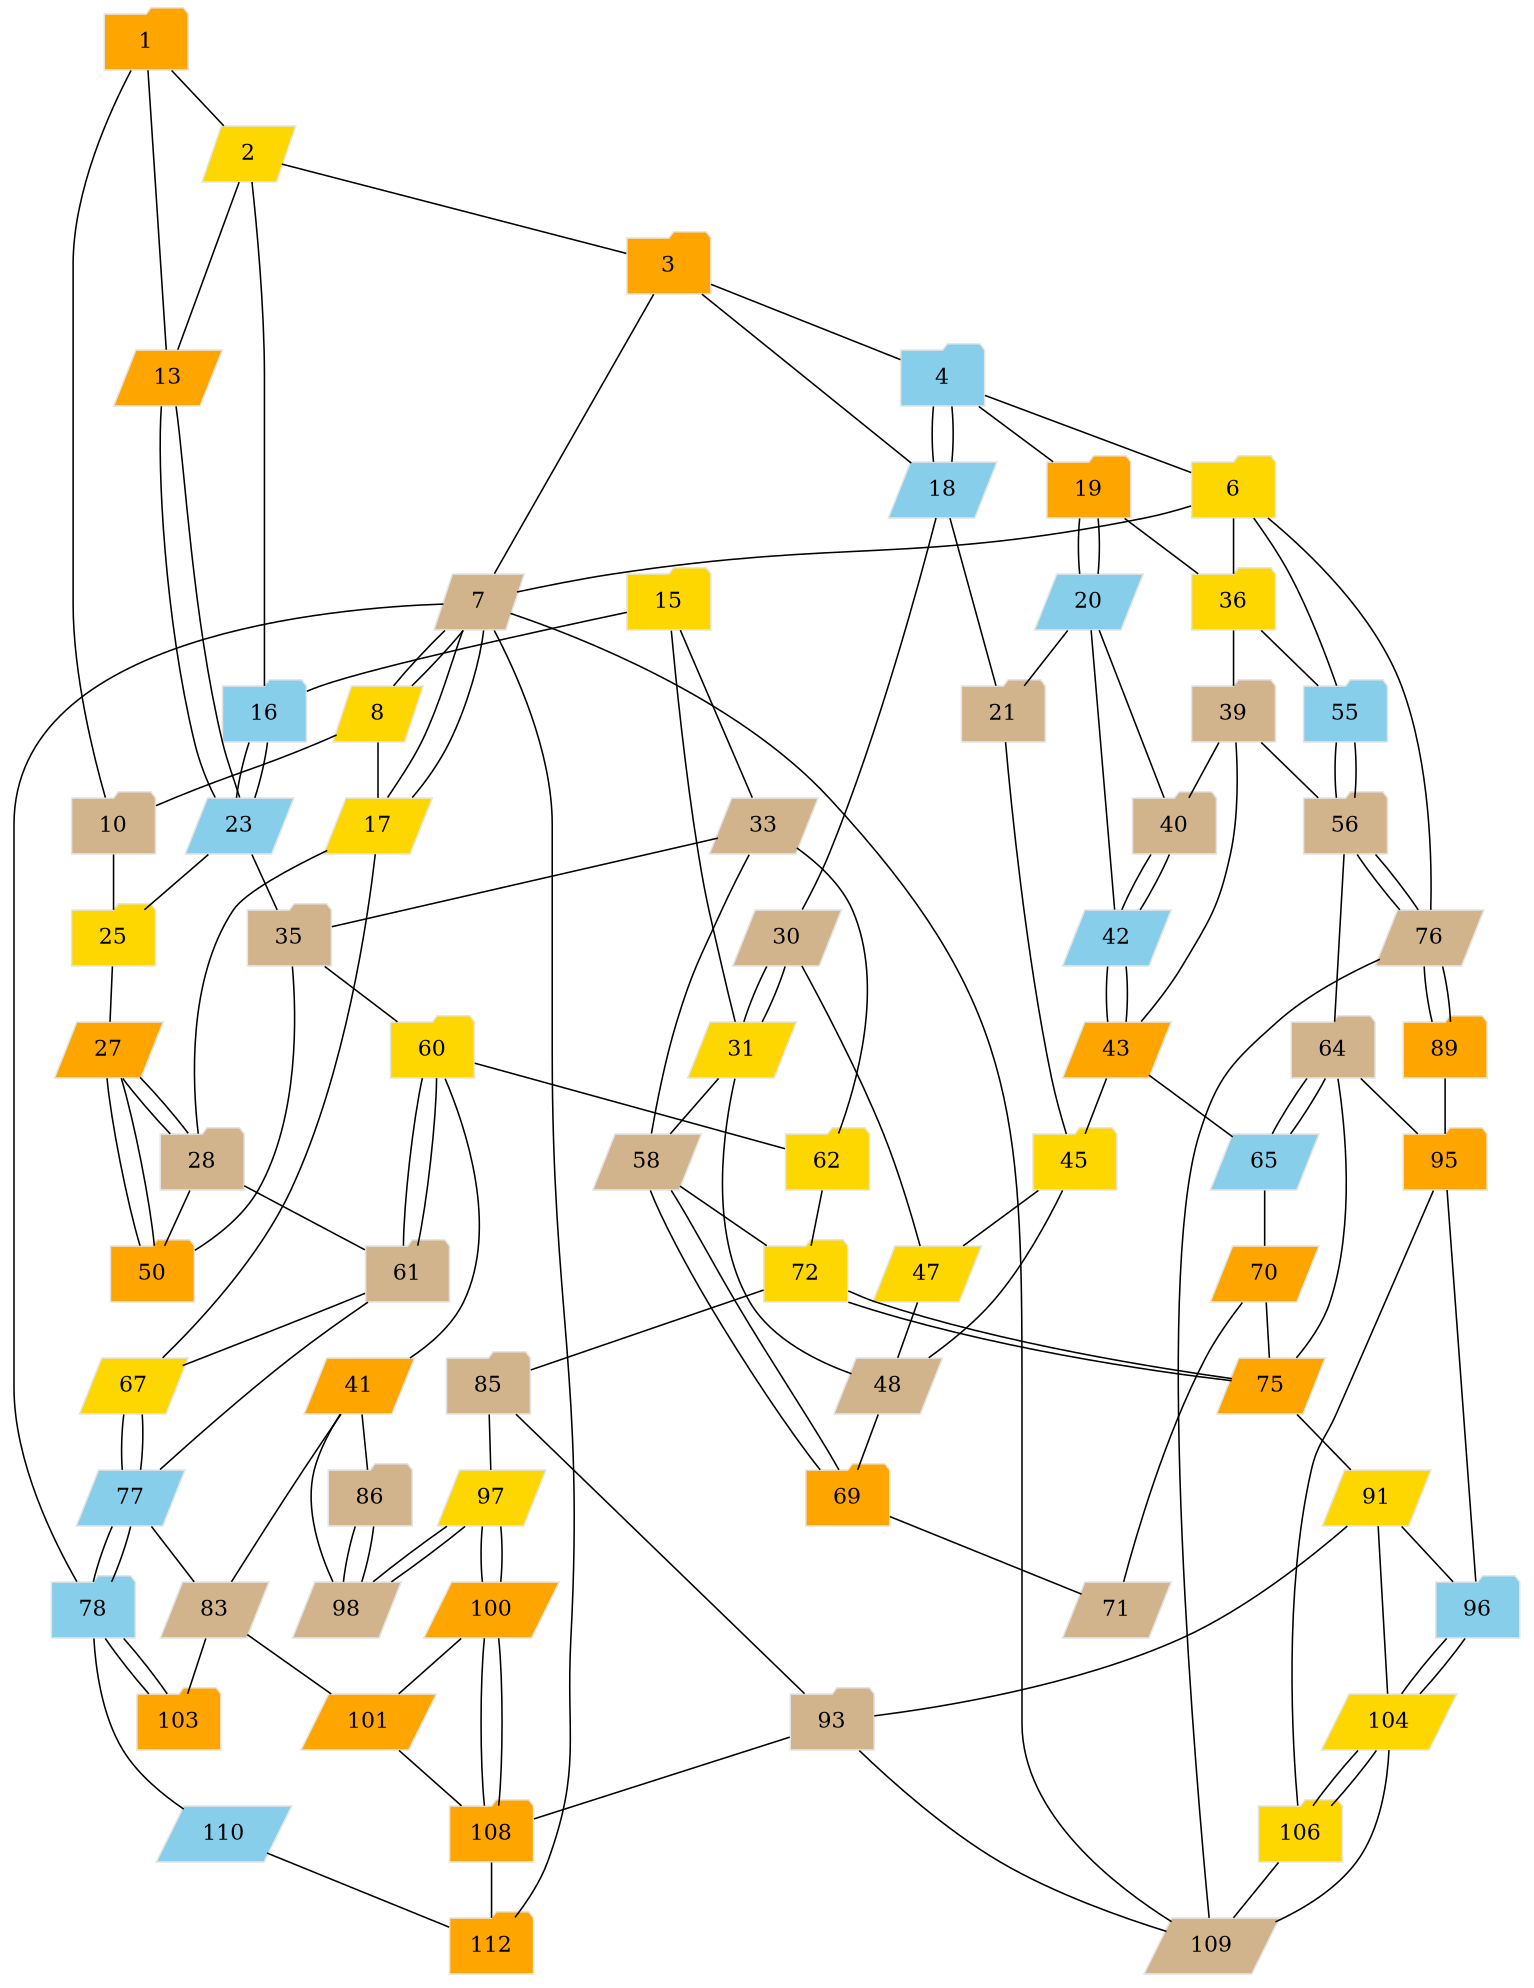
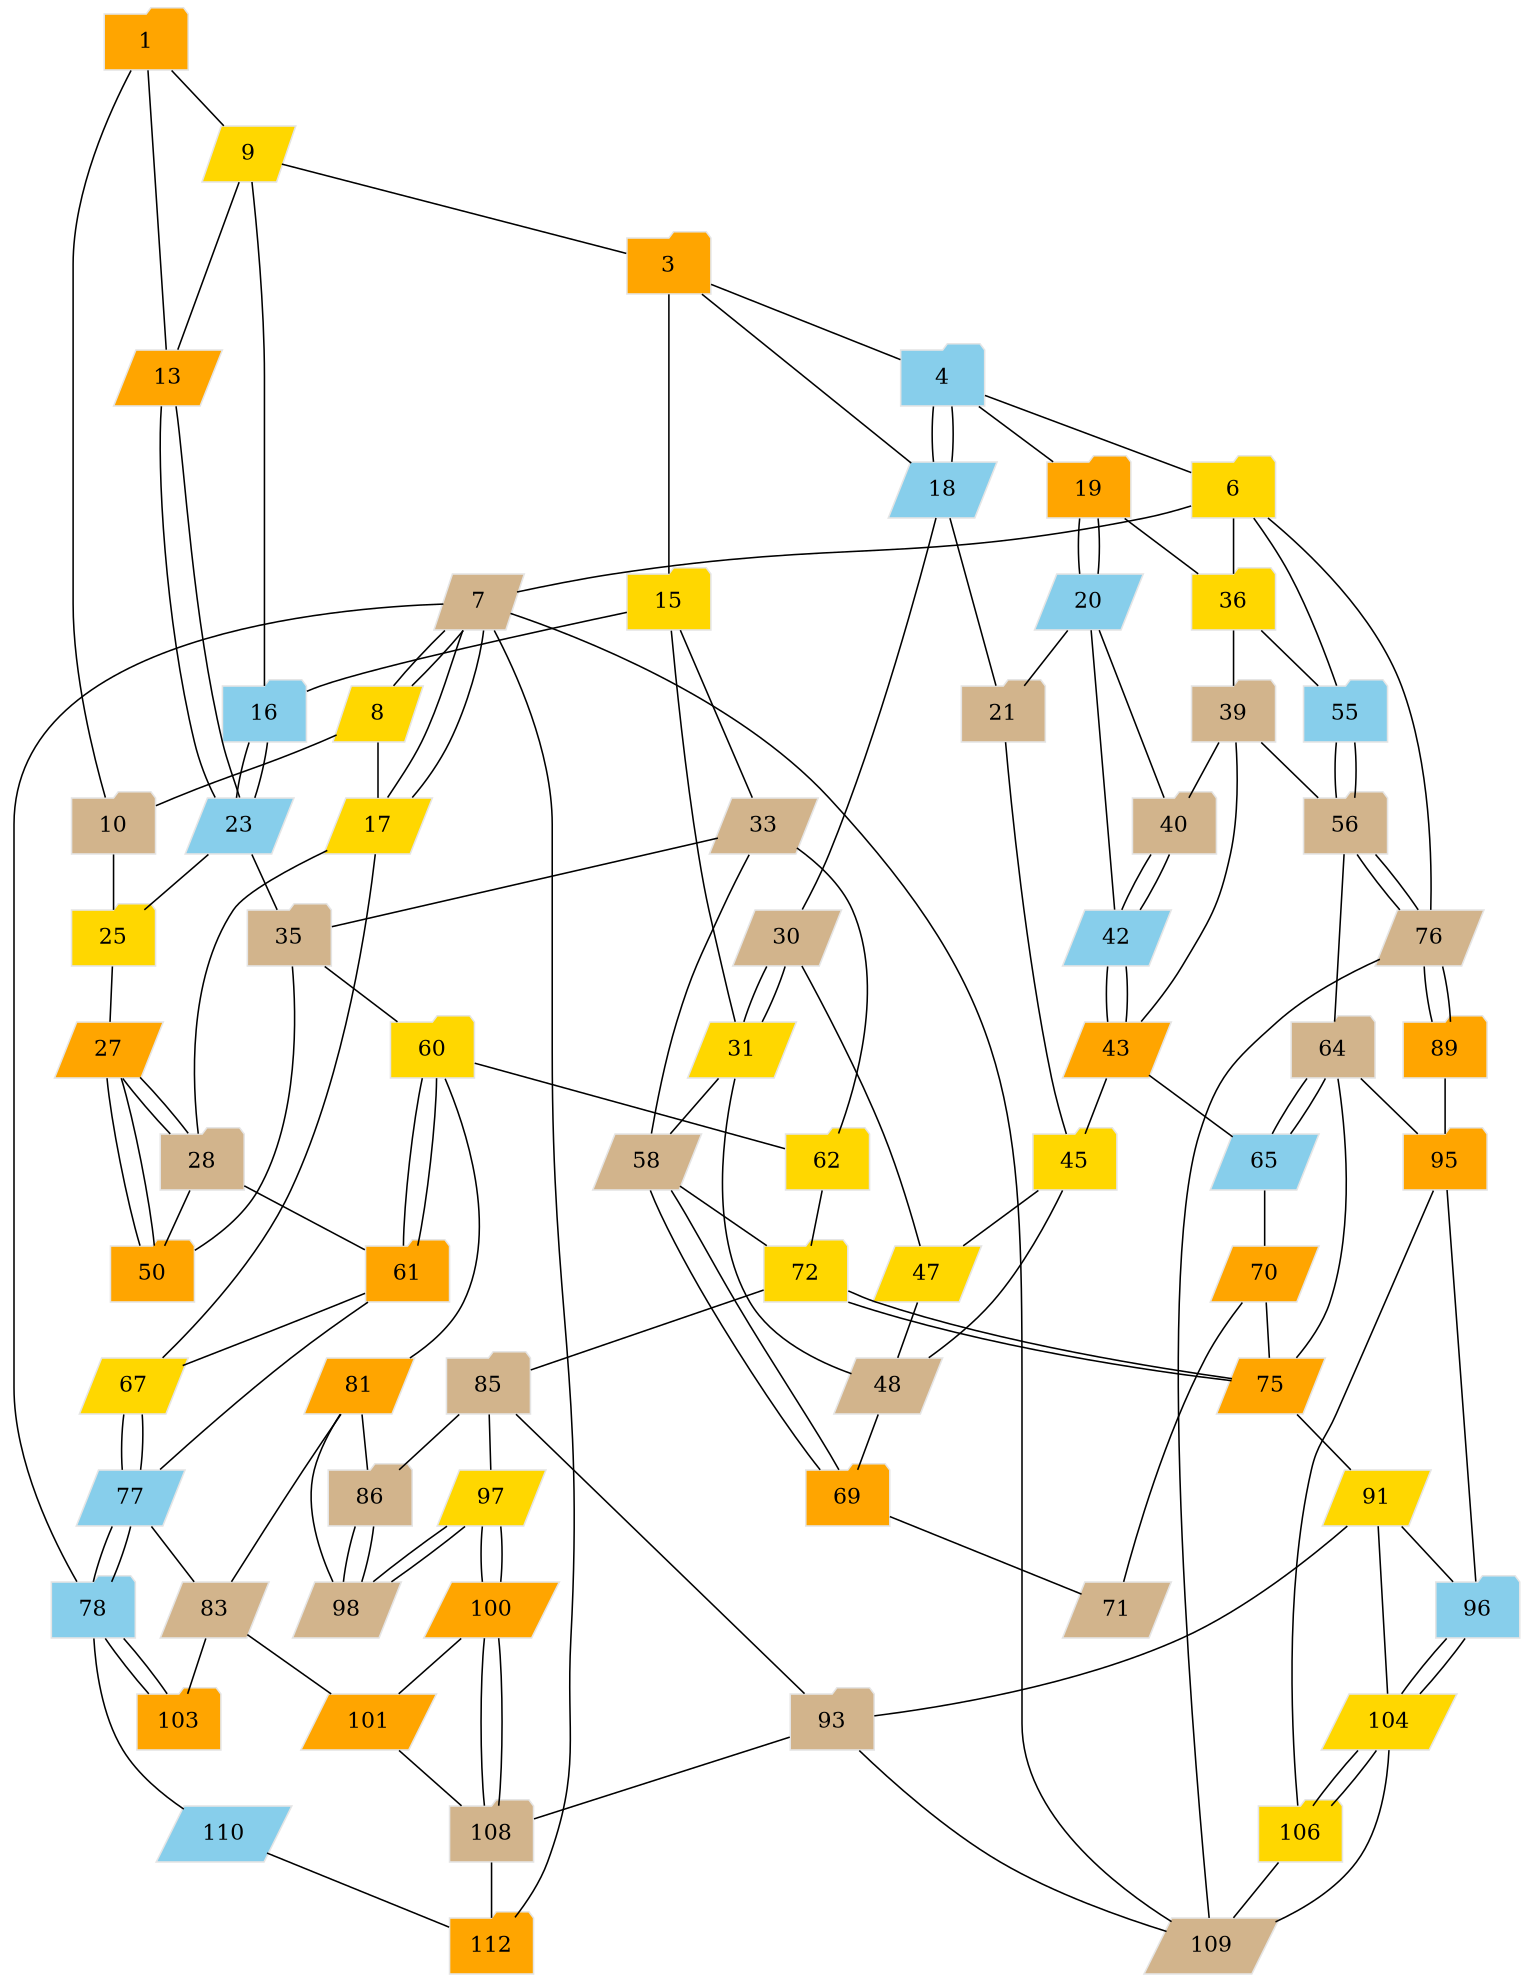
(249, 154) -> (249, 154)
(574, 434) -> (669, 434)
(408, 1274) -> (408, 1274)
(359, 1386) -> (359, 1386)
none -> (429, 1442)
(492, 1834) -> (492, 1834)
